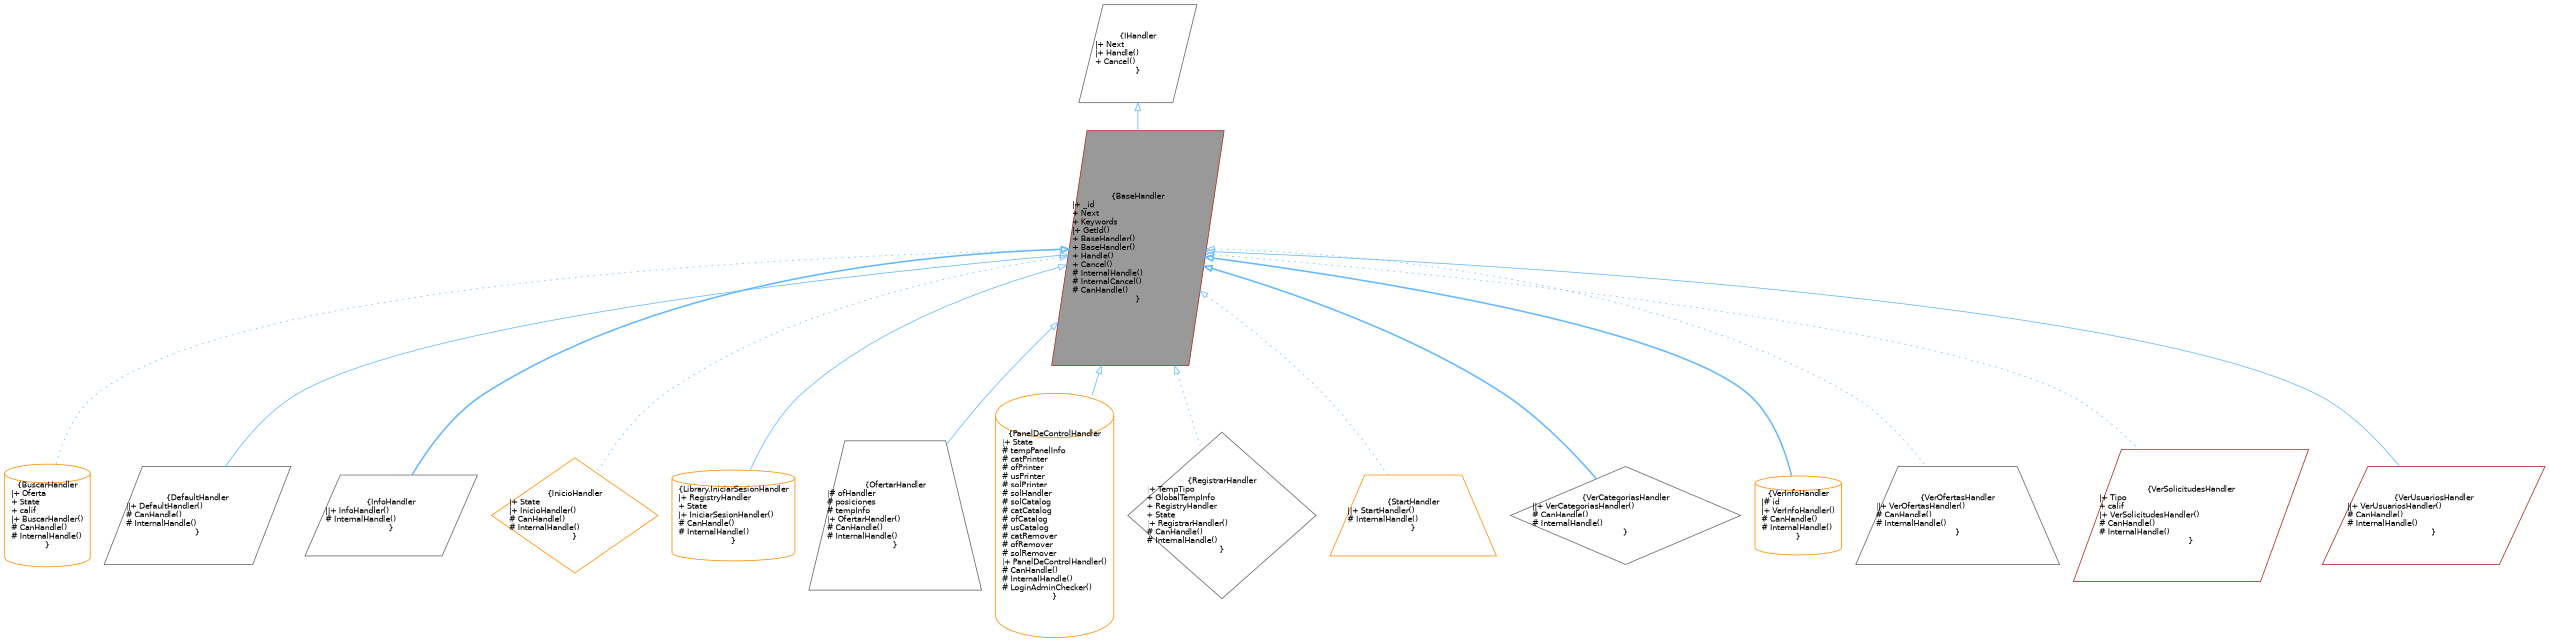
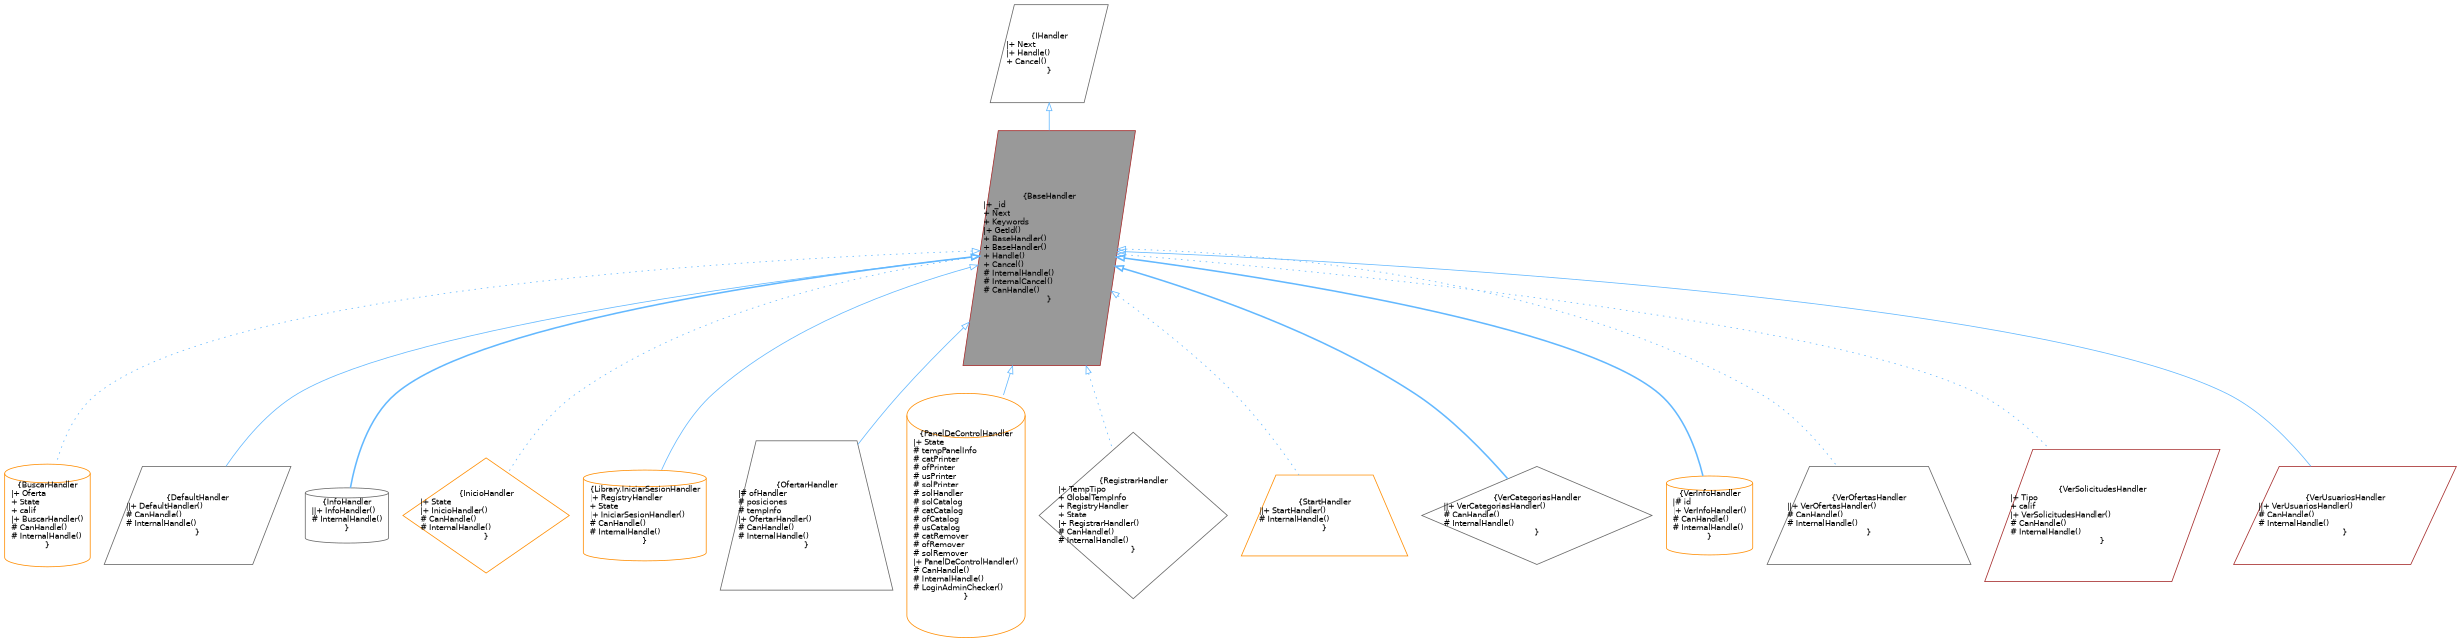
(391, 515) -> (347, 515)
